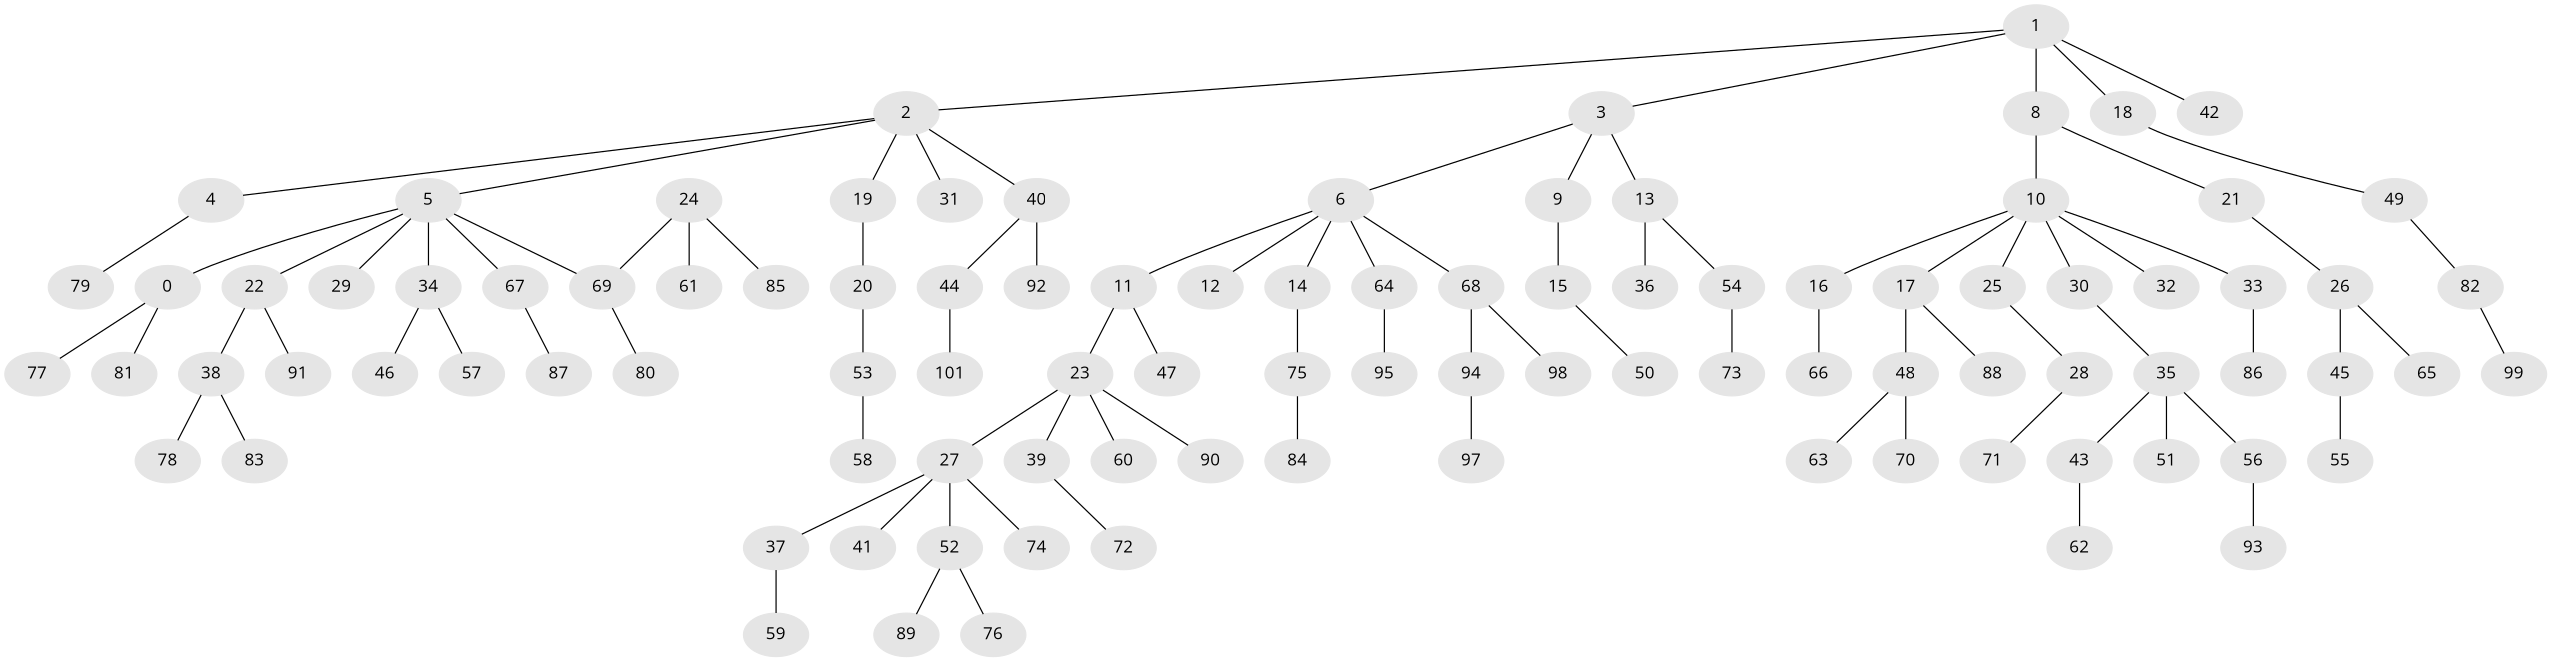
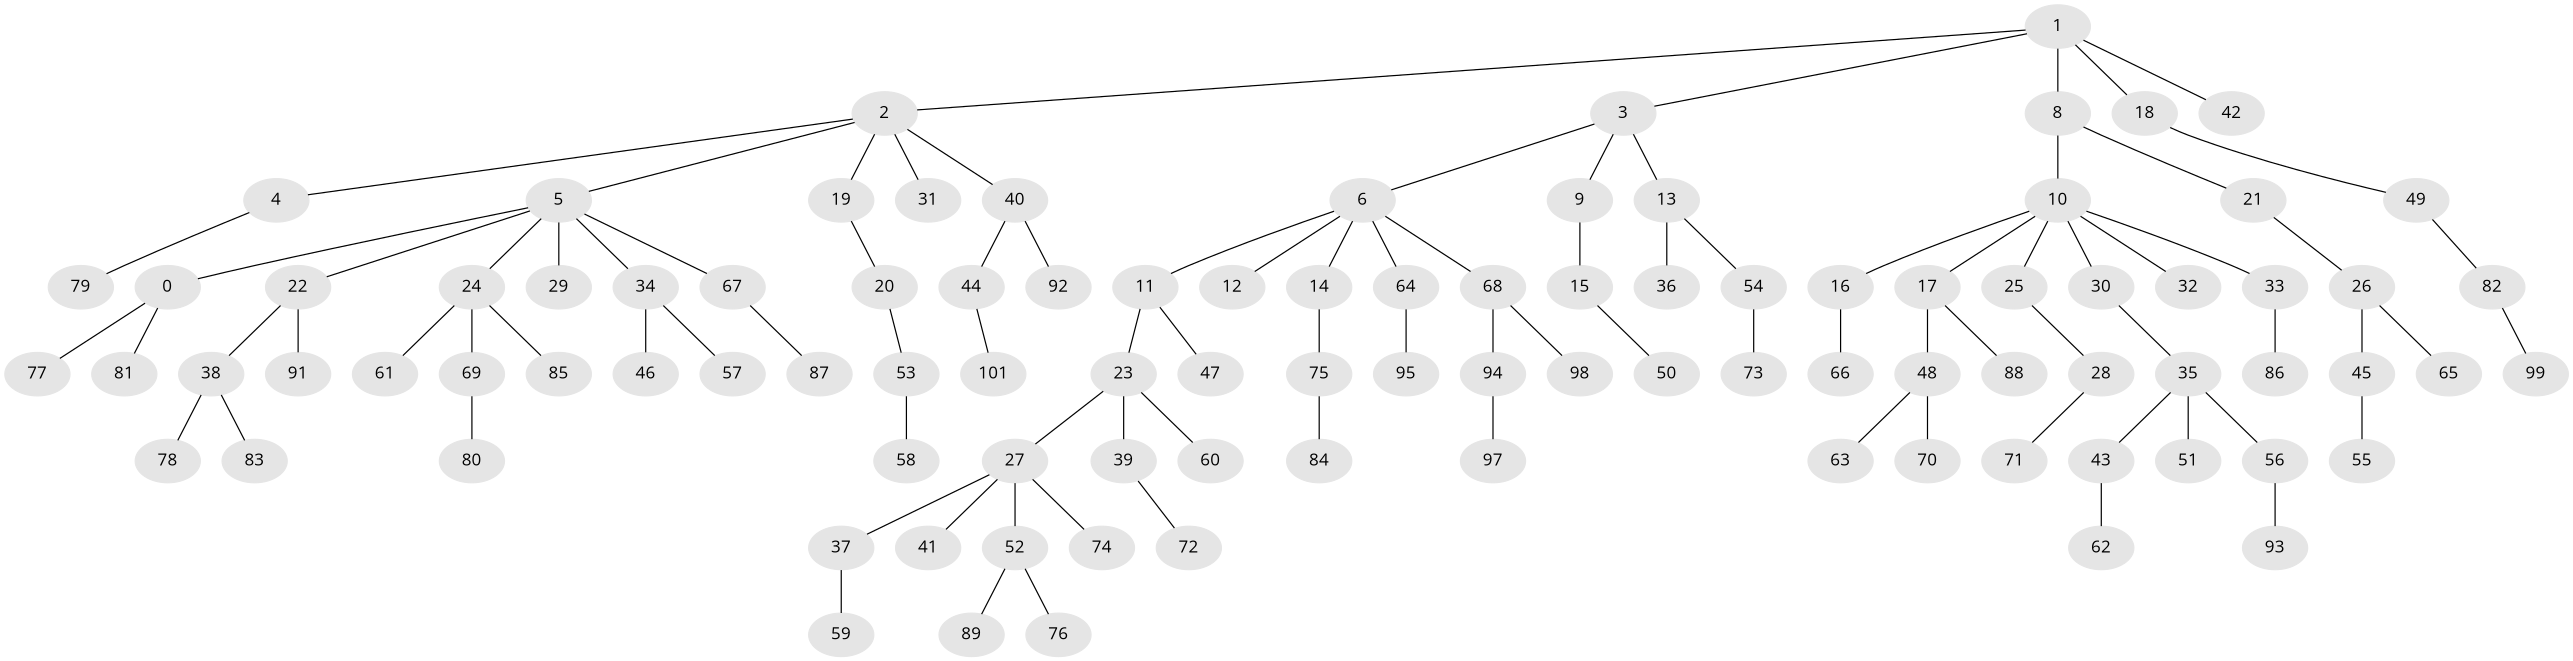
(515, 244) -> (516, 244)
(1211, 461) -> none
